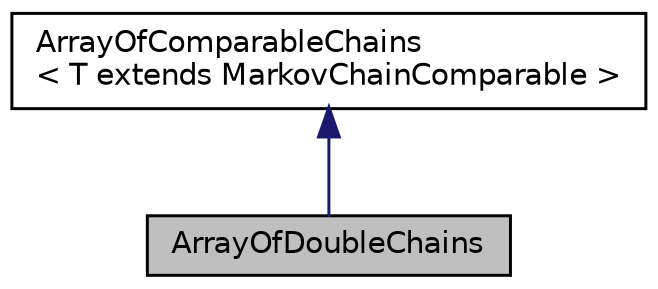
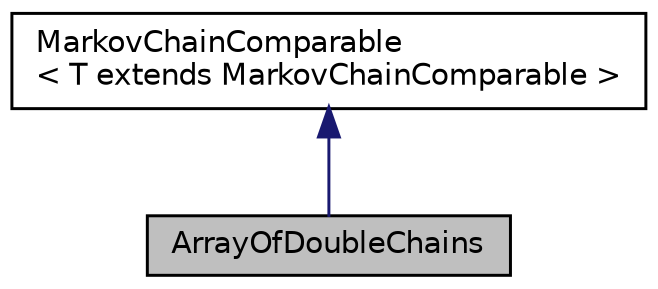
(329, 61) -> (329, 61)
